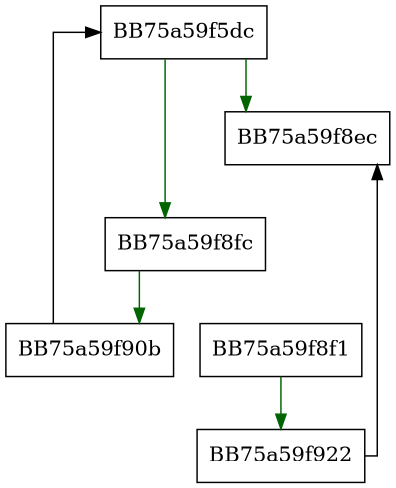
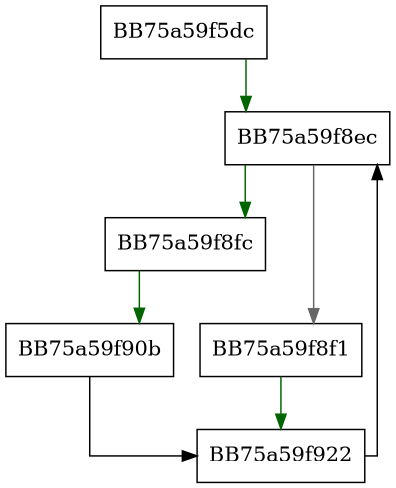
(165, 131) -> (245, 184)
(53, 162) -> (96, 456)
none -> (314, 237)
